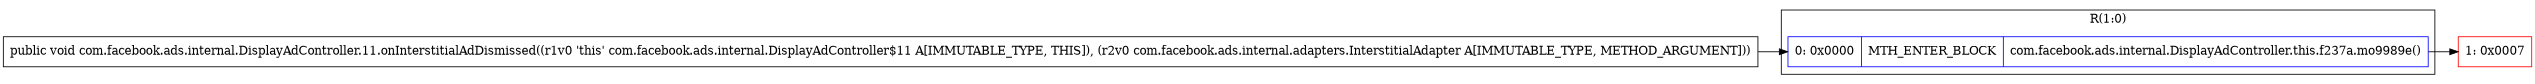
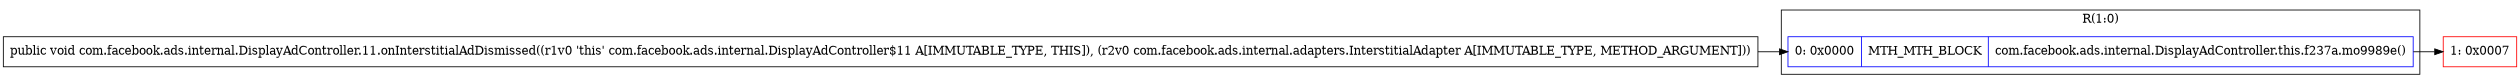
(1932, 51) -> (1925, 51)
